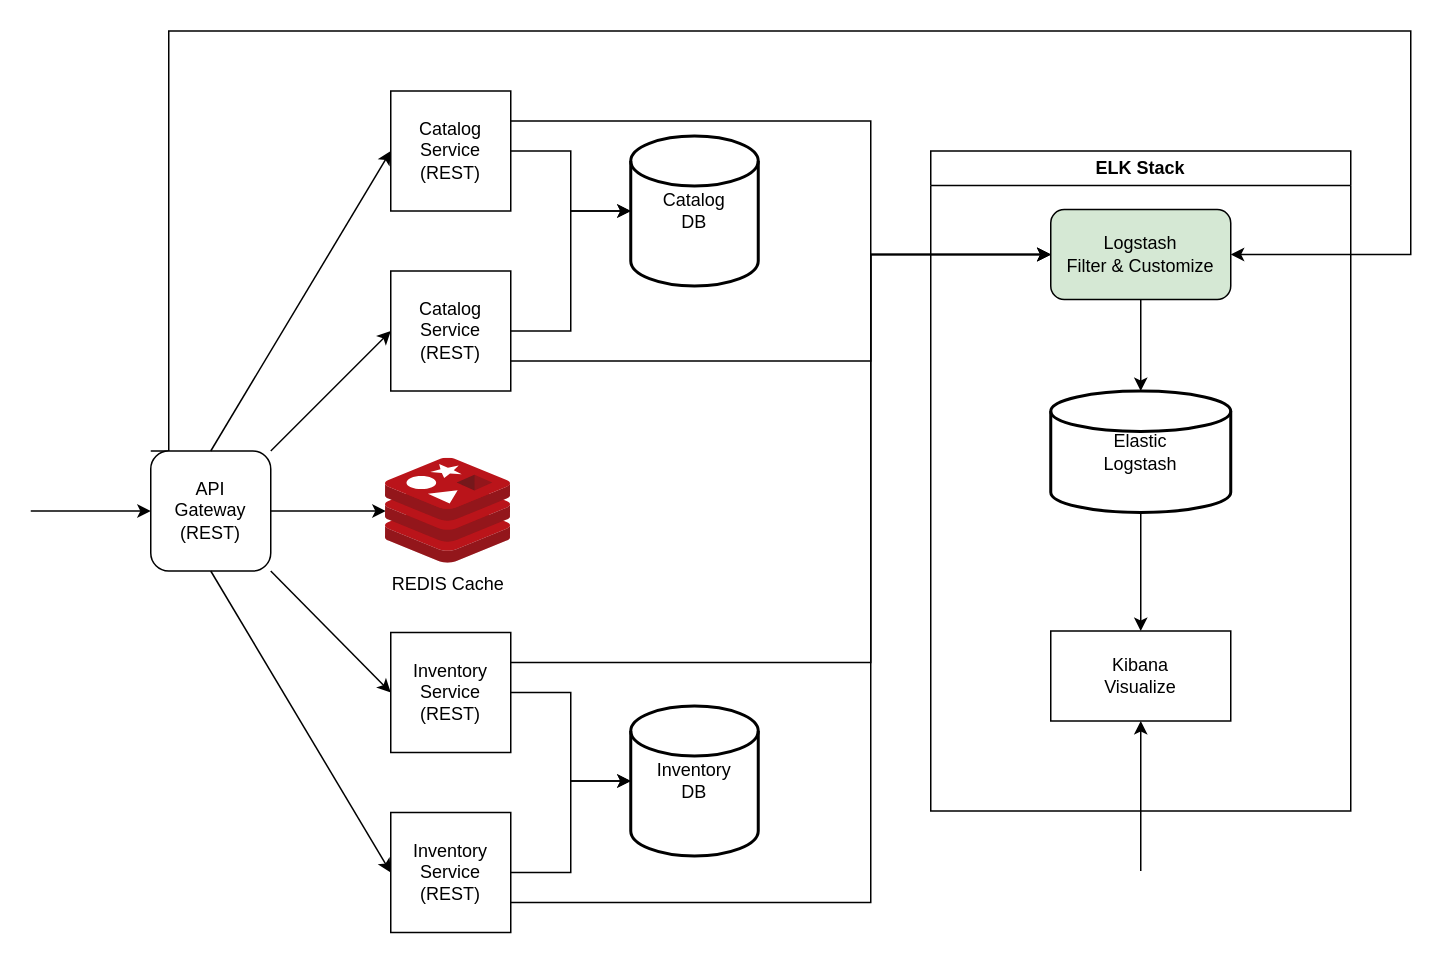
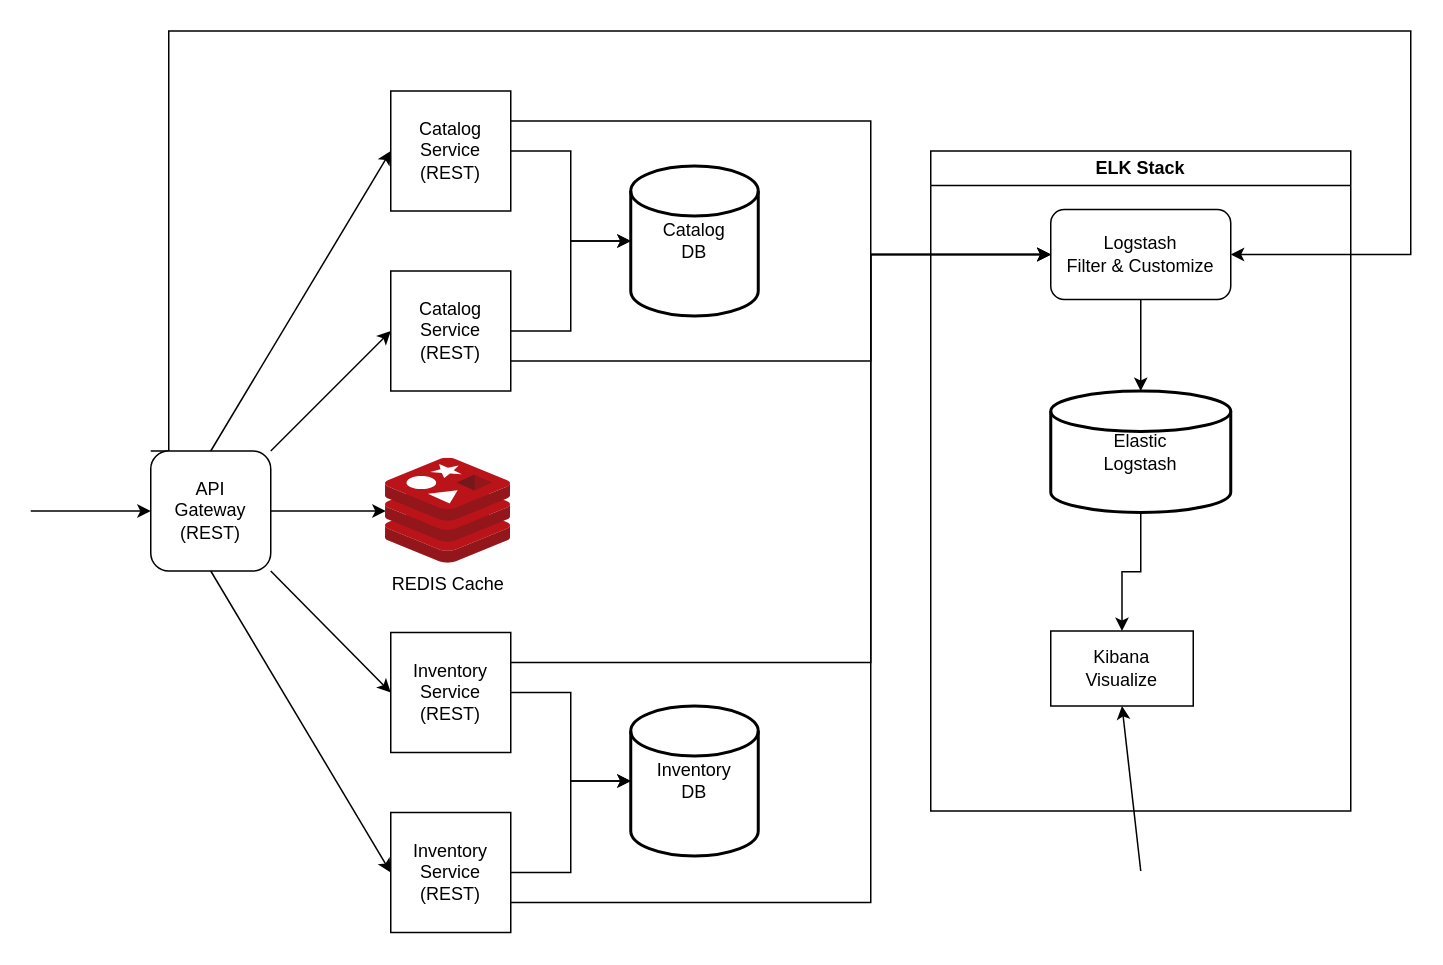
(695, 211) -> (695, 241)
(1141, 254) -> (1141, 254)
(1141, 676) -> (1122, 668)
